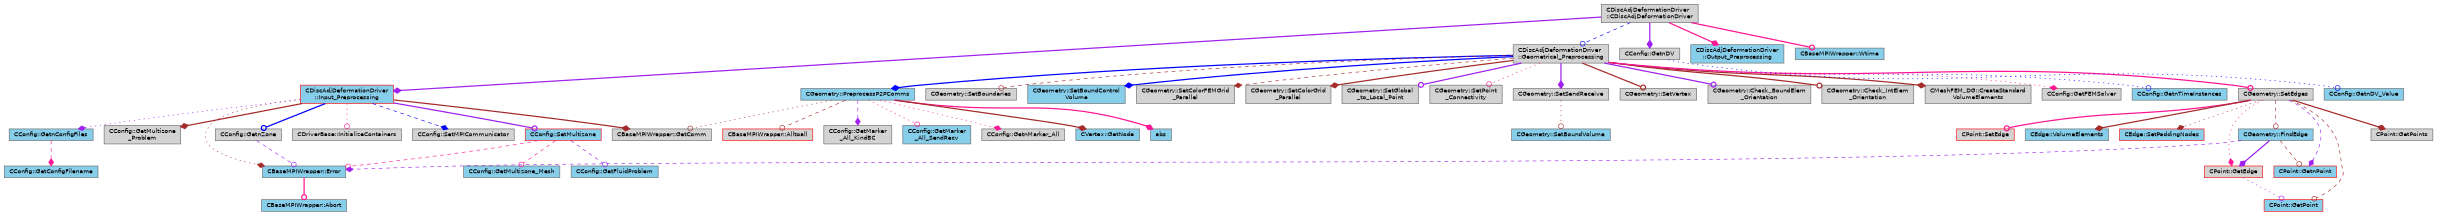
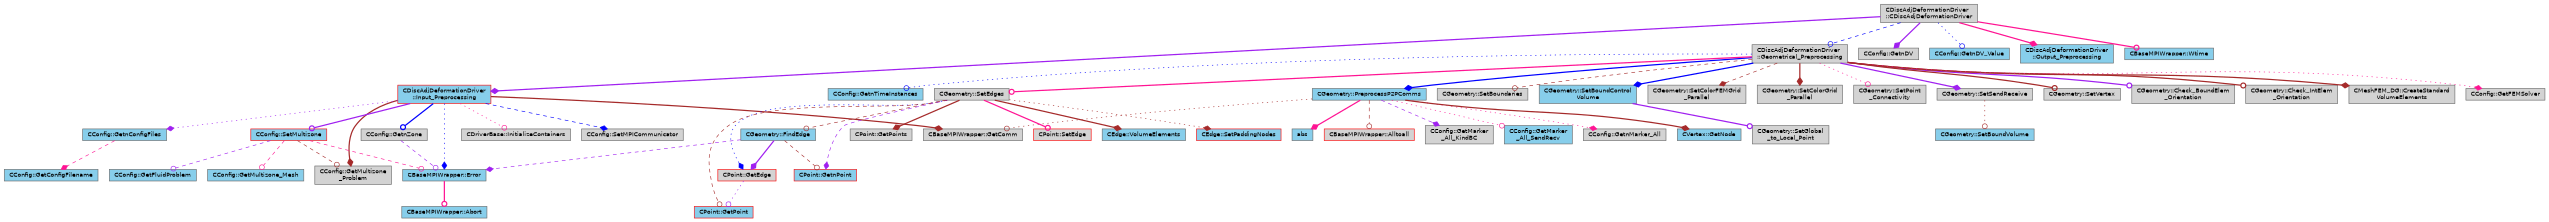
(1472, 74) -> (1690, 115)
(1901, 78) -> (1949, 34)
(2235, 123) -> (819, 105)
(209, 127) -> (444, 133)
none -> (316, 152)
